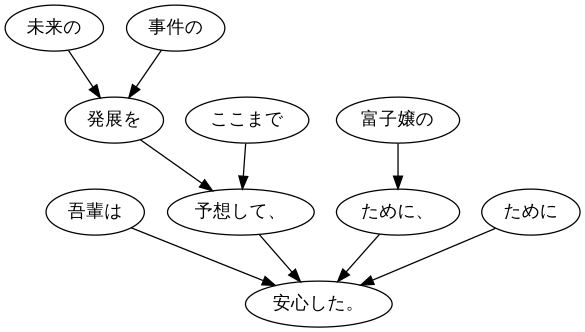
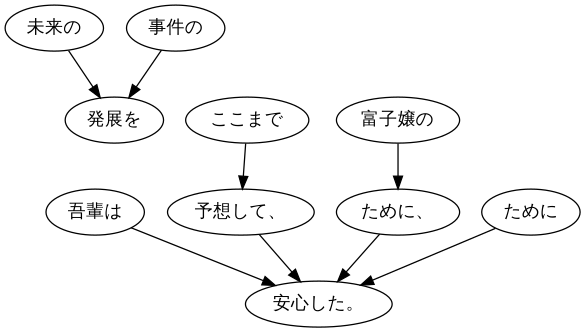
(171, 162) -> none
